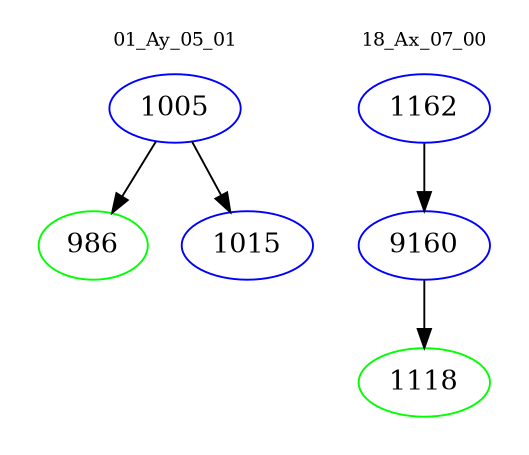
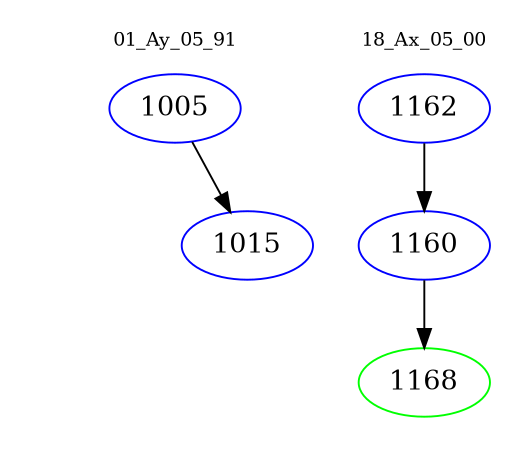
(175, 41) -> (175, 41)
(424, 41) -> (424, 41)
(93, 245) -> none
(424, 245) -> (424, 245)
(424, 382) -> (424, 382)
